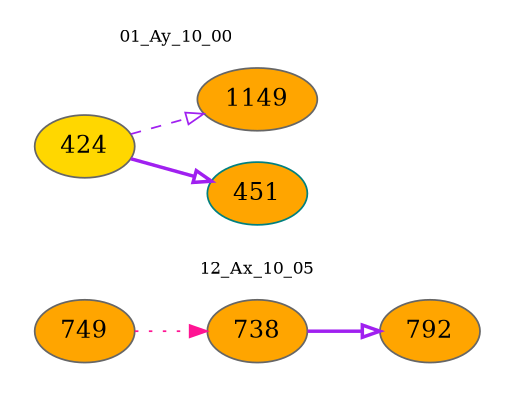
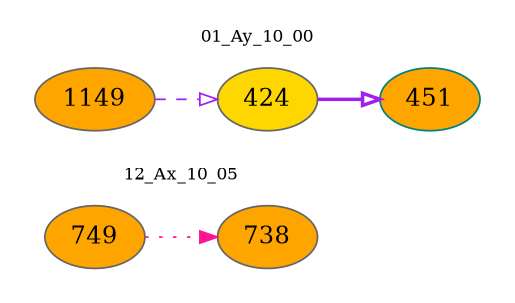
(159, 126) -> (177, 99)
(430, 331) -> none
